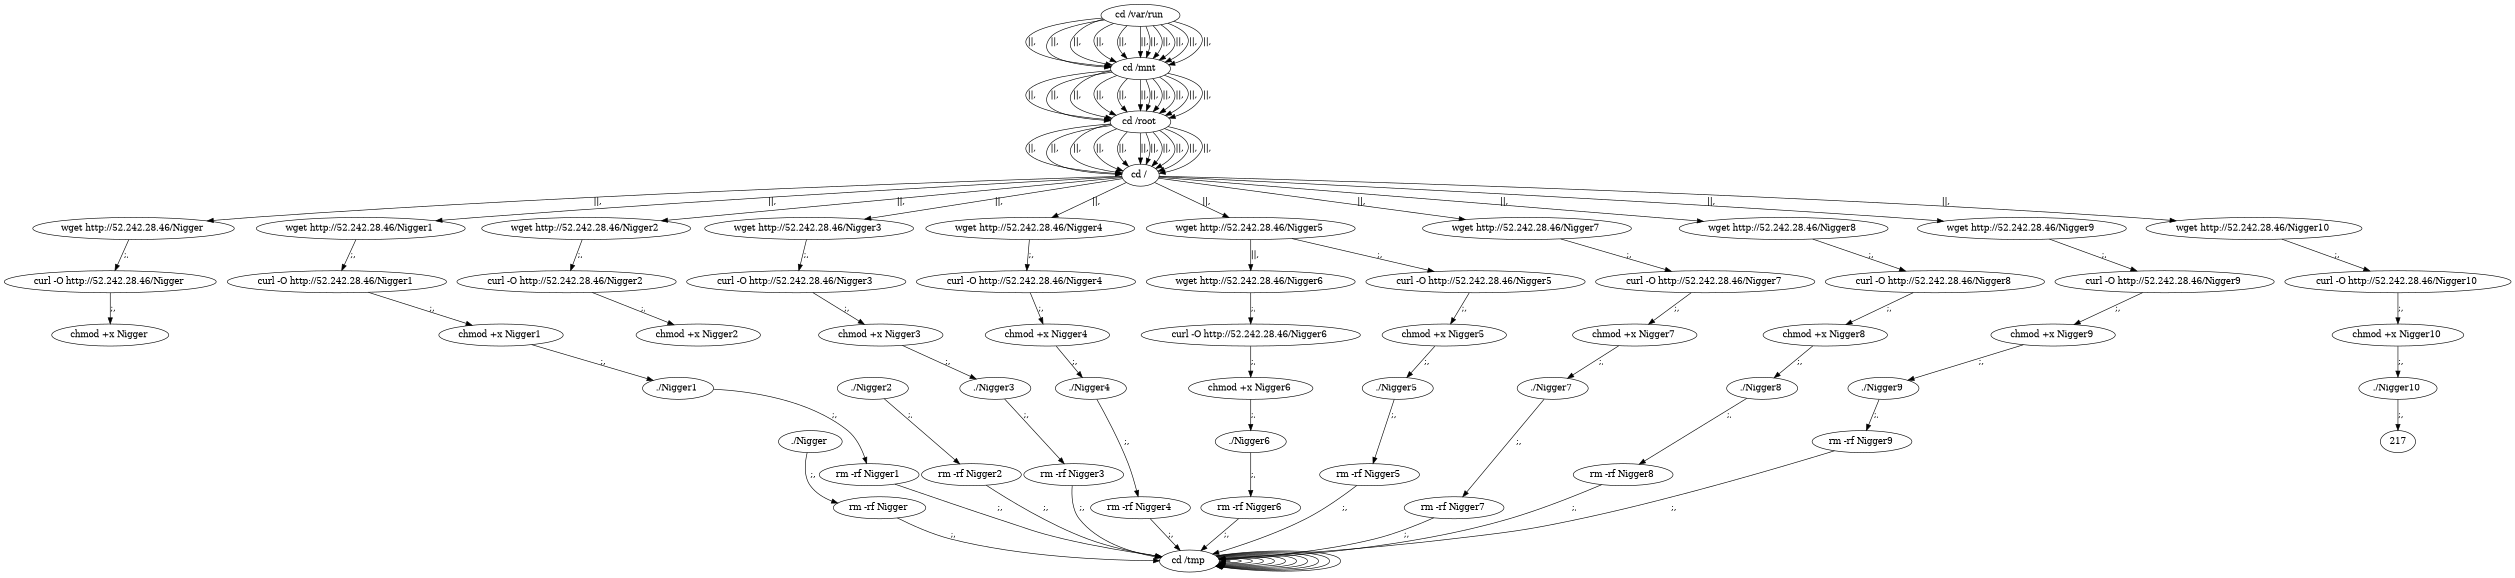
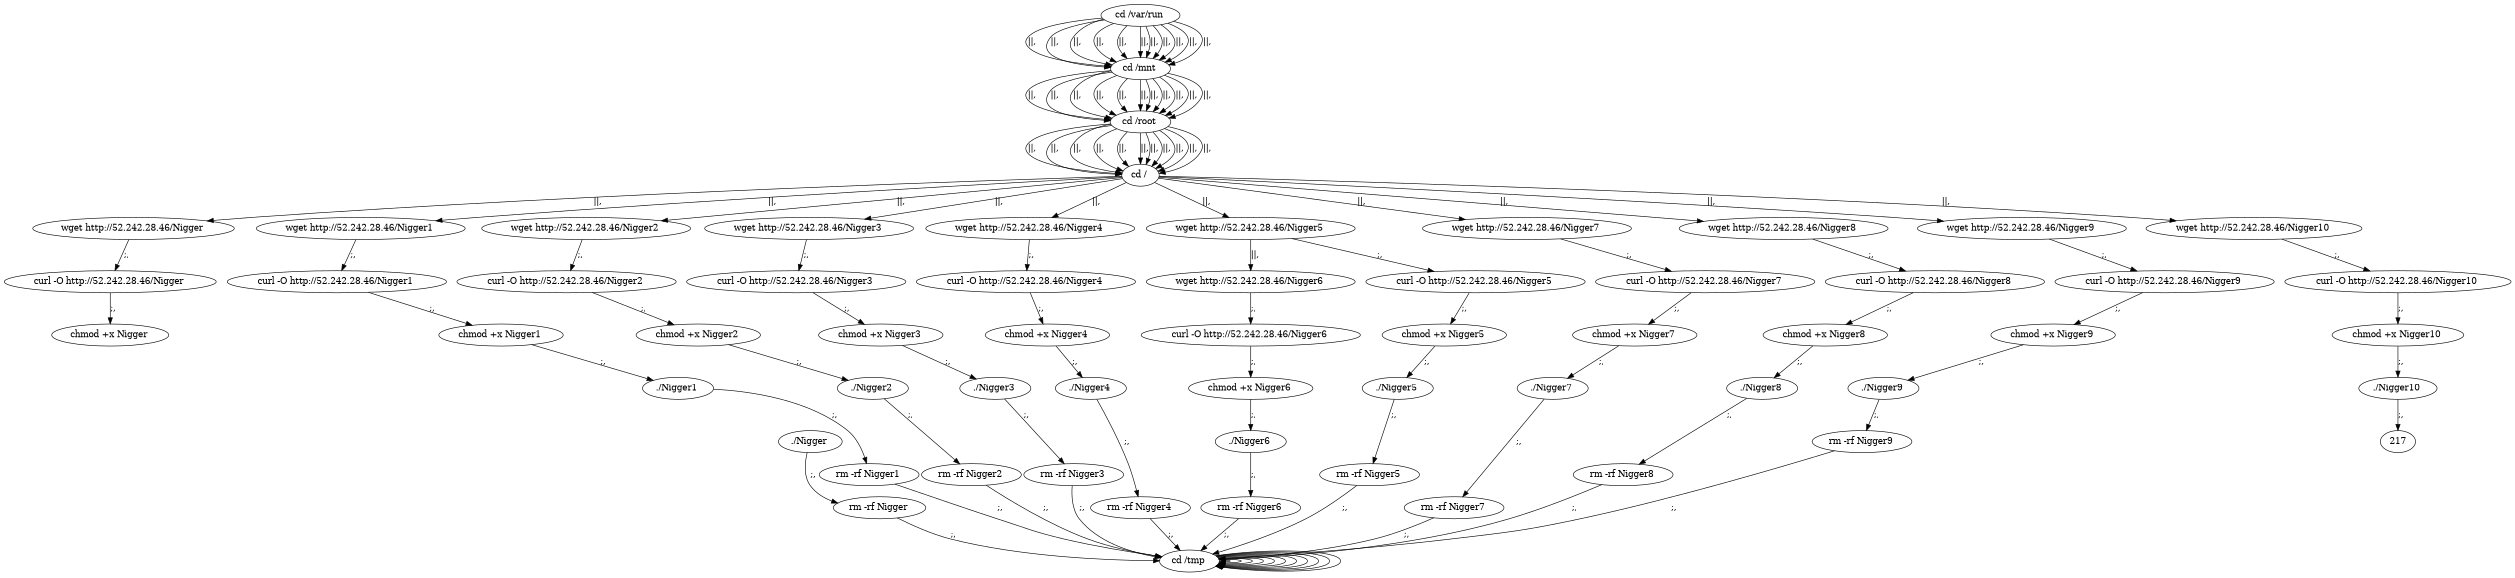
none -> (785, 362)
